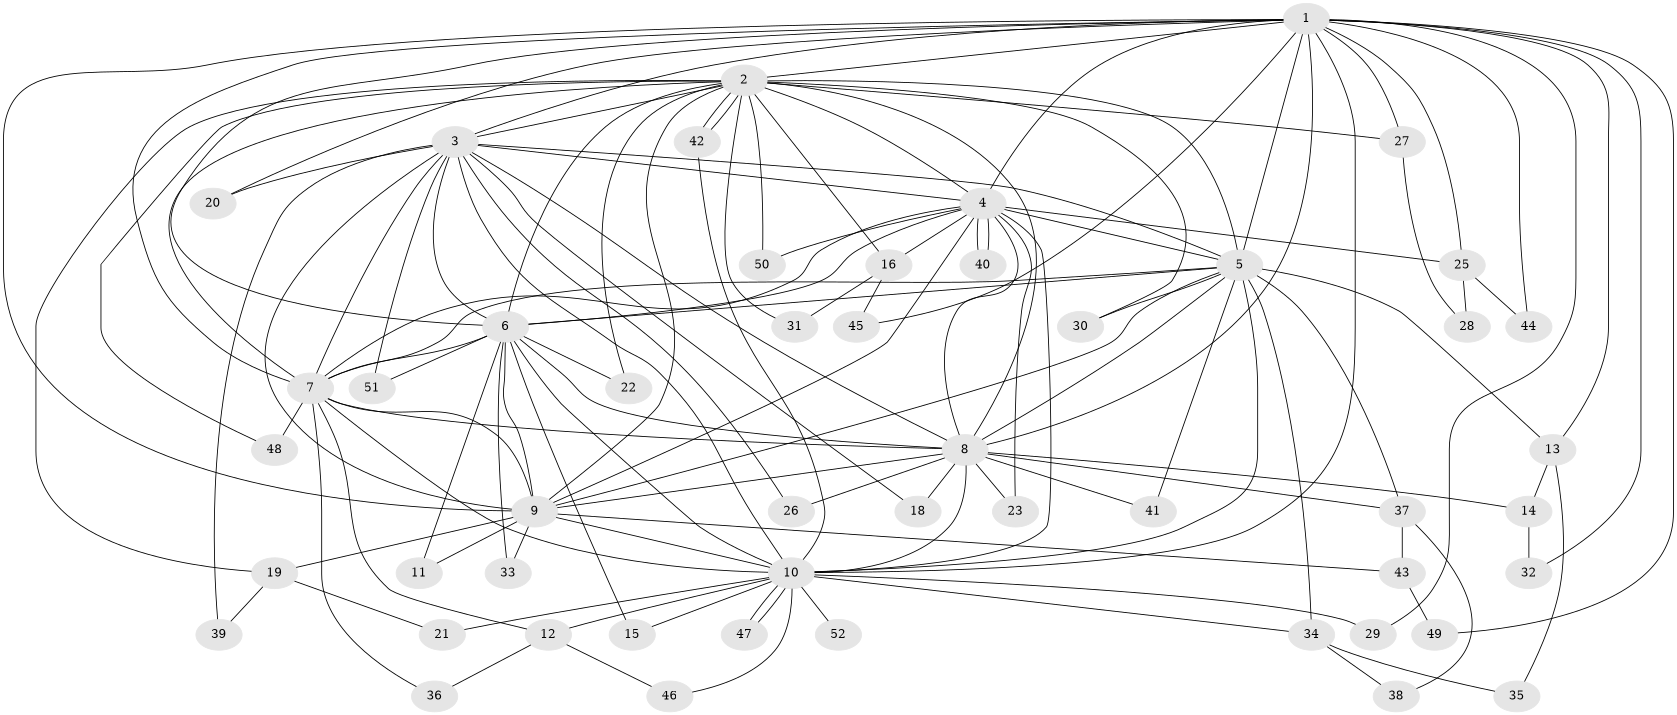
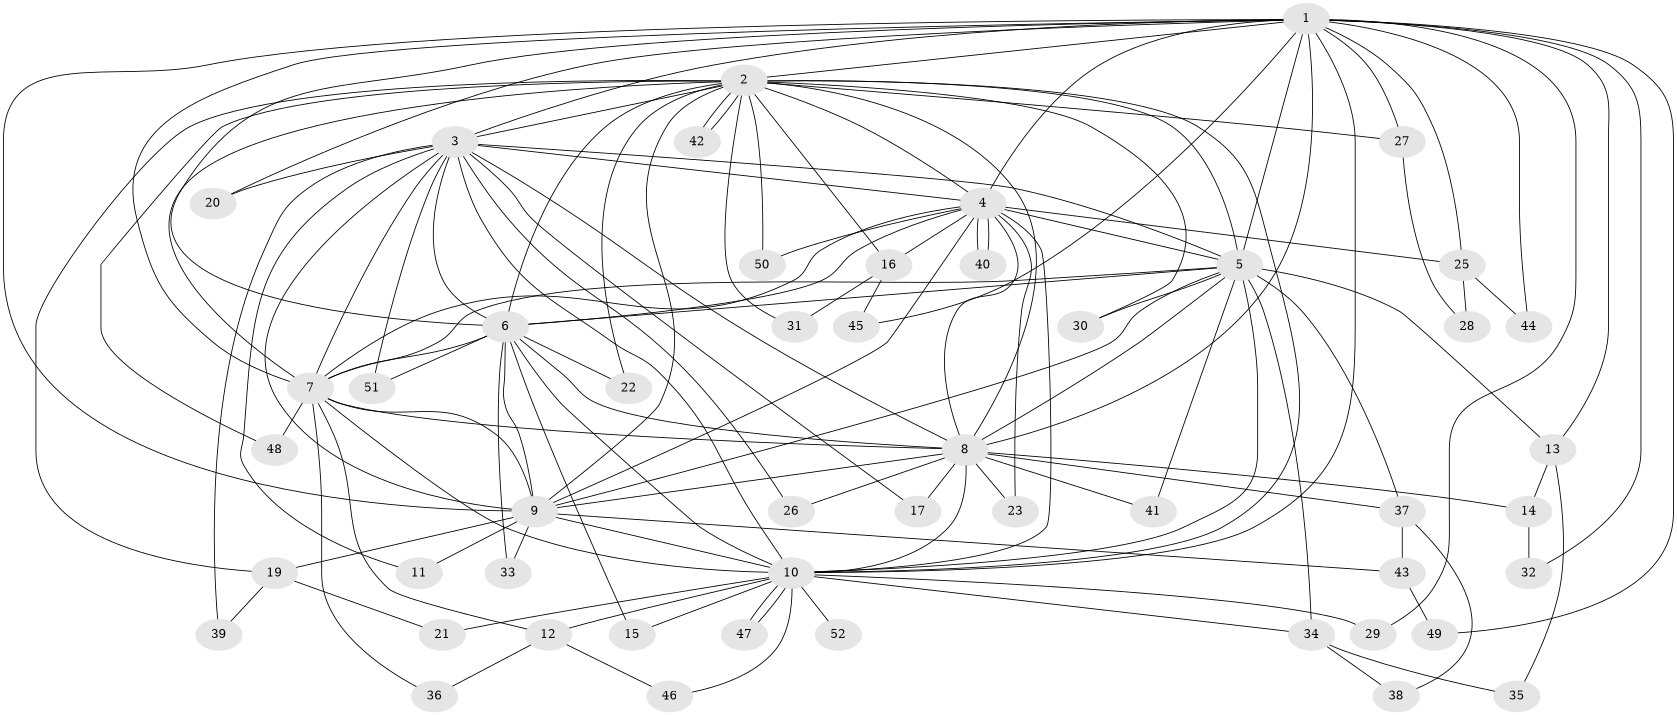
(760, 364) -> (1288, 317)
(462, 450) -> (250, 357)
(918, 512) -> (918, 512)
